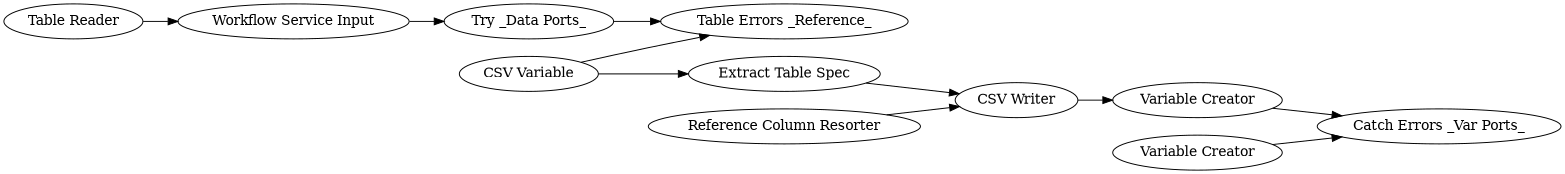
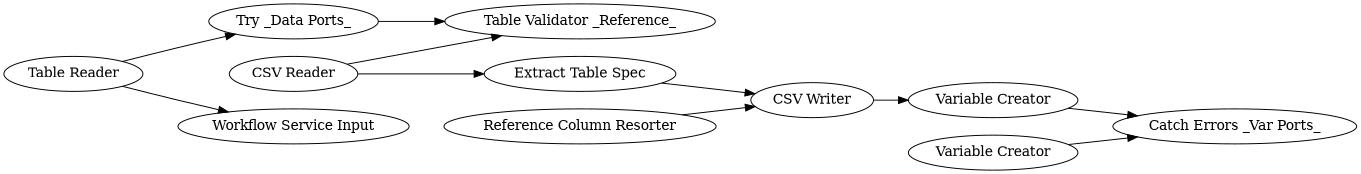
(422, 21) -> (174, 49)
(784, 21) -> (580, 21)
(529, 74) -> (294, 74)
